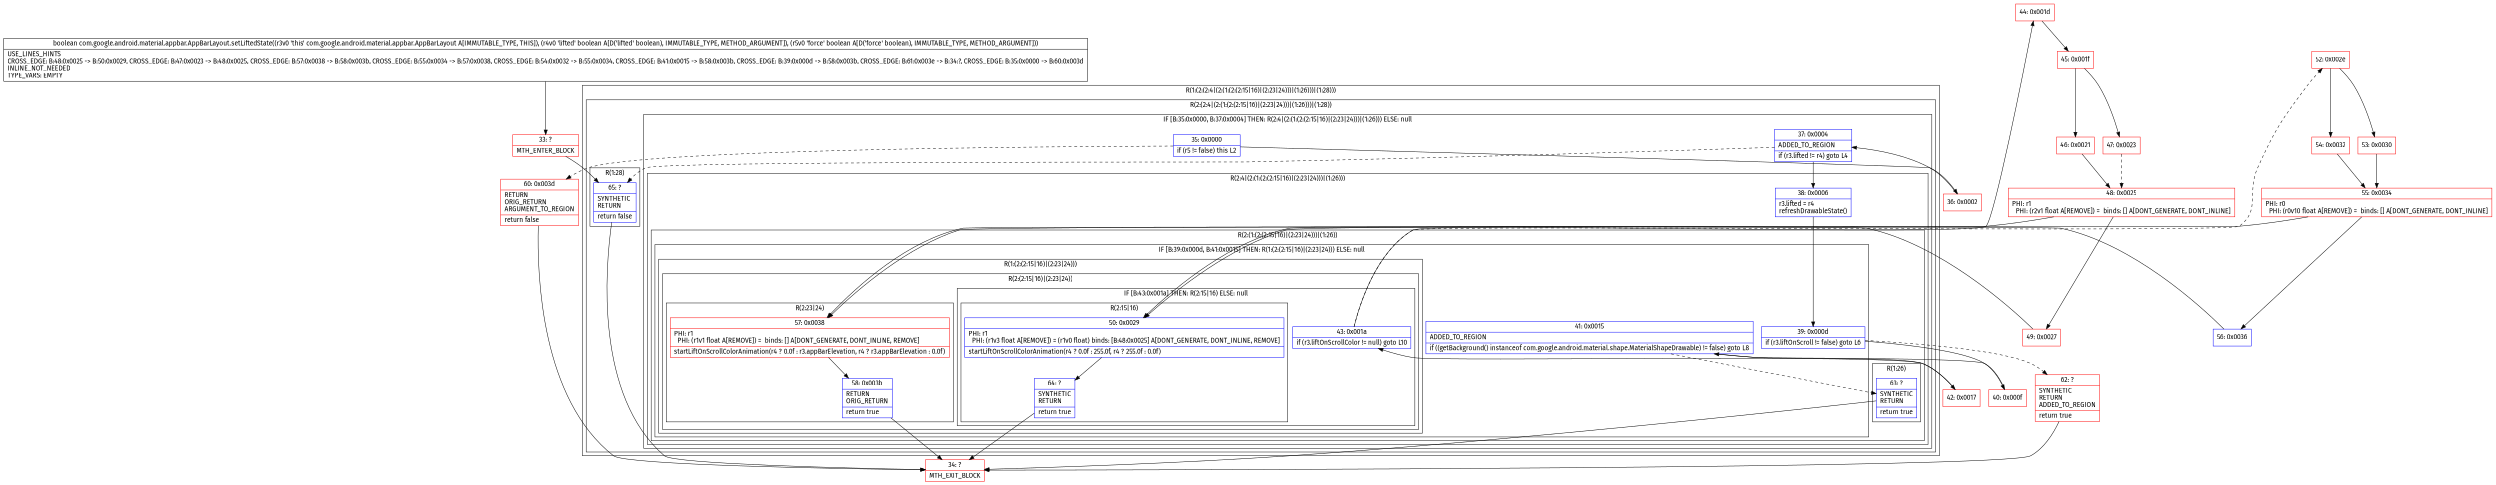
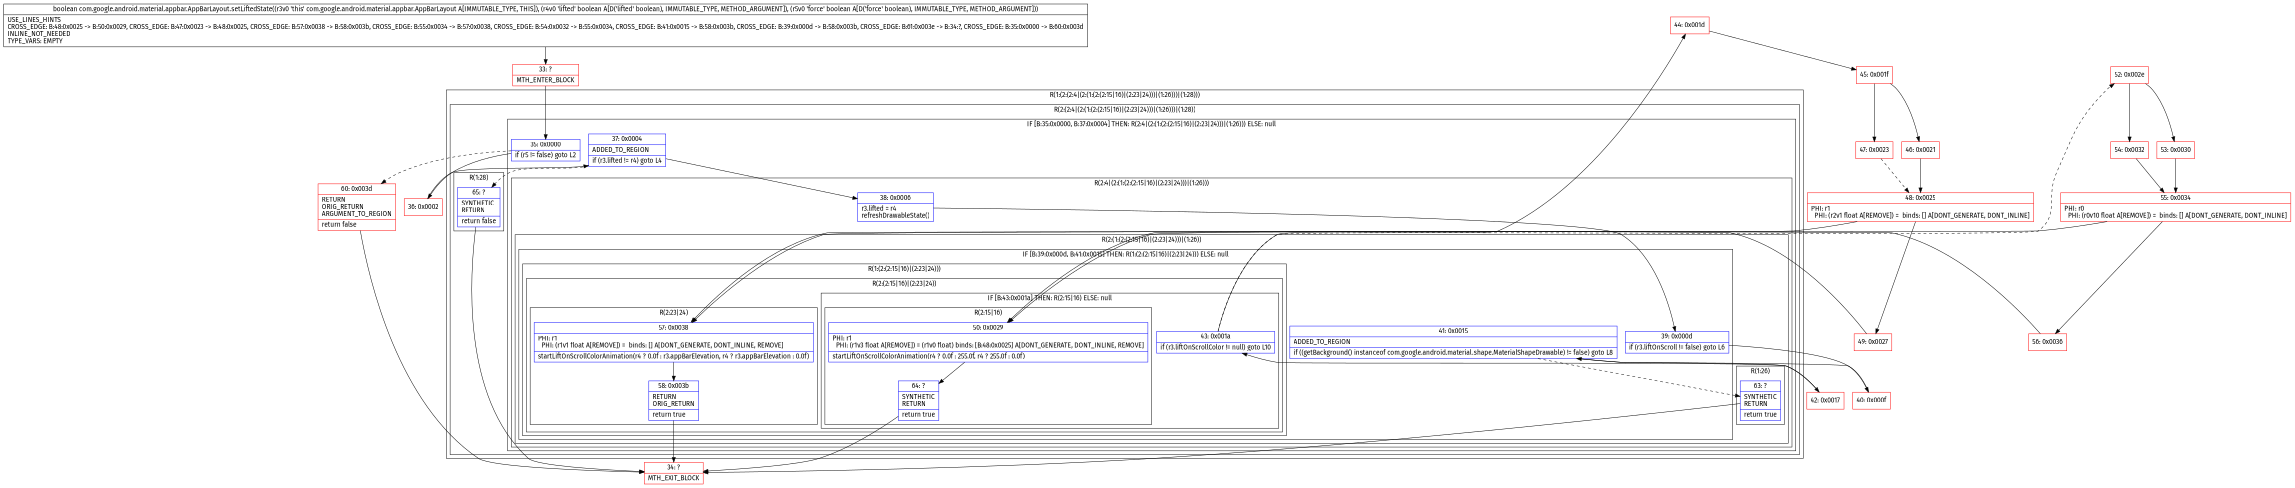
(1207, 151) -> (546, 155)
(579, 165) -> (546, 110)
(810, 338) -> (674, 342)
(2232, 338) -> (2048, 342)
(2067, 398) -> none
